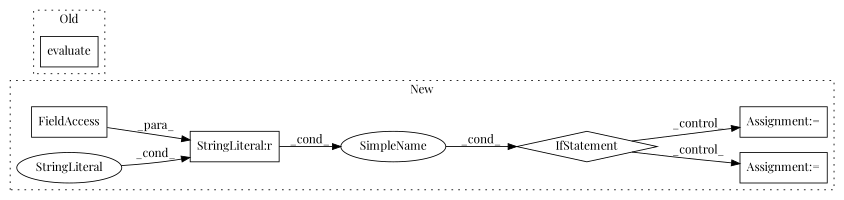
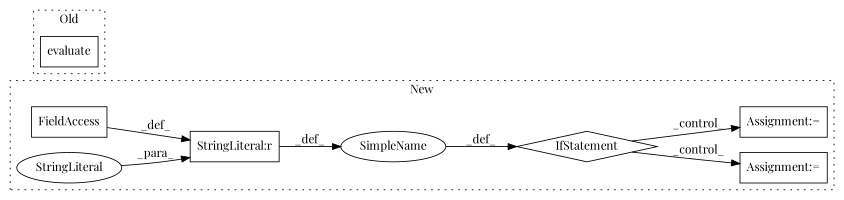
(156, 126) -> (156, 126)
(310, 140) -> (310, 140)
(481, 140) -> (481, 140)
(156, 154) -> (156, 154)
